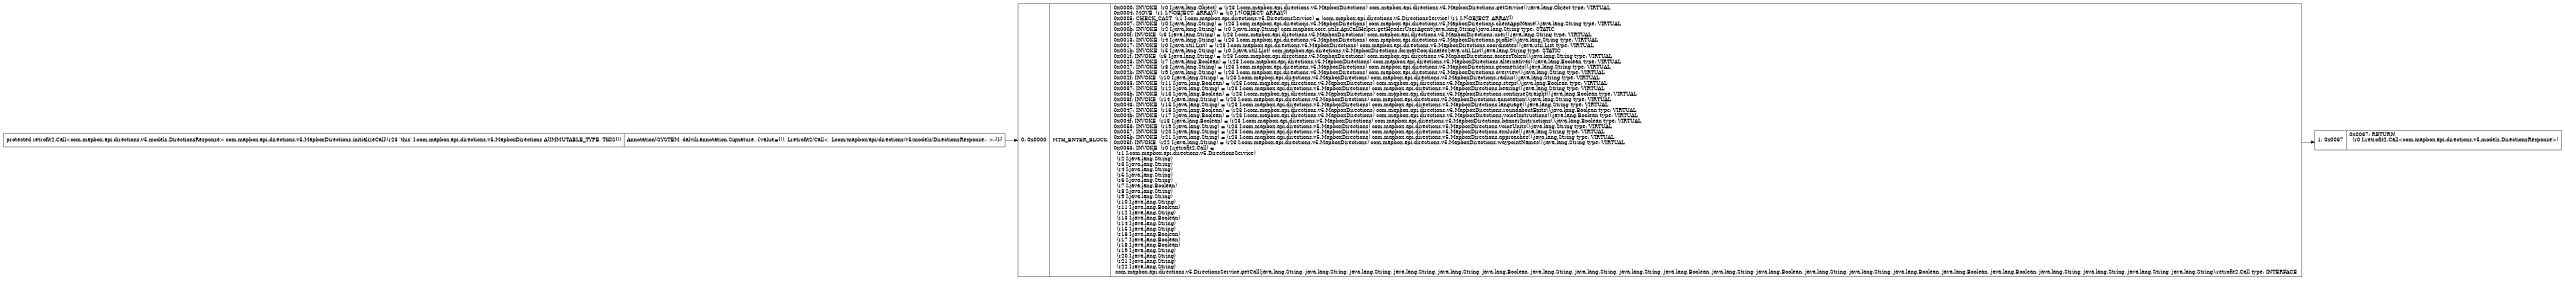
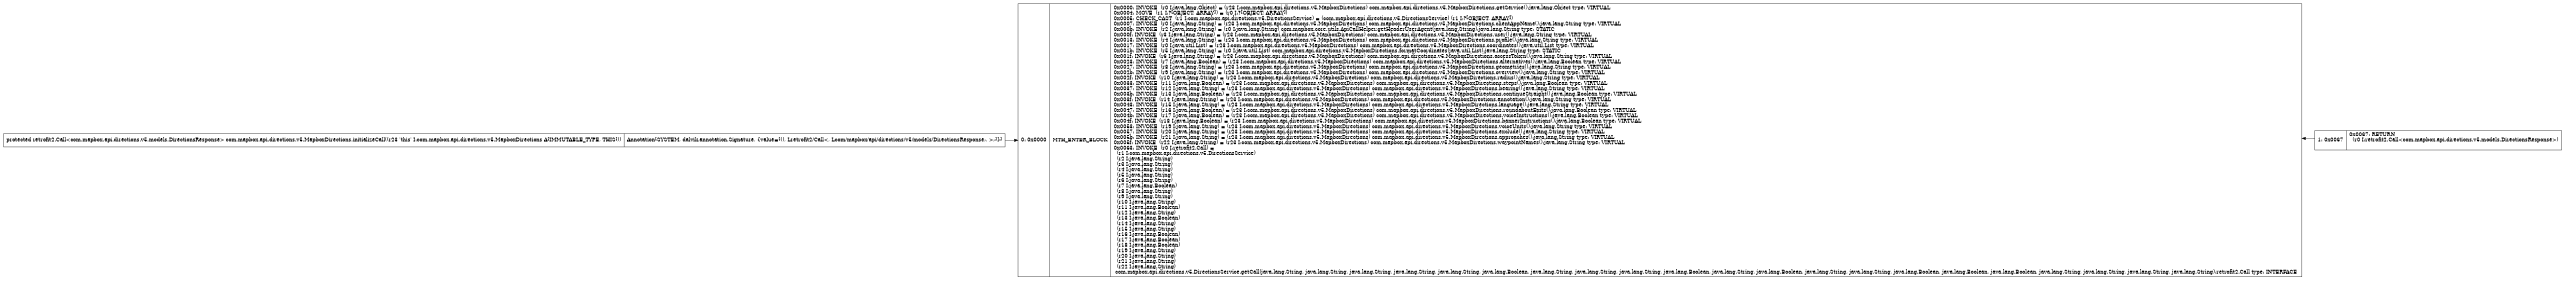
(2307, 142) -> (2310, 138)
